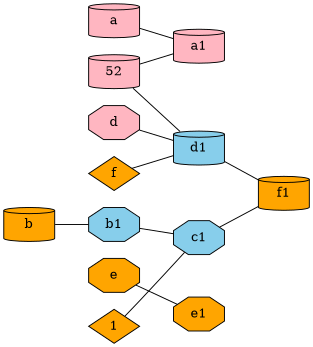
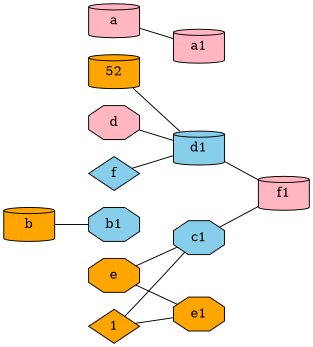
(157, 59) -> none
(114, 72) -> (114, 72)
(114, 174) -> (114, 174)
(284, 193) -> (284, 193)
(157, 231) -> (157, 257)
none -> (154, 321)
